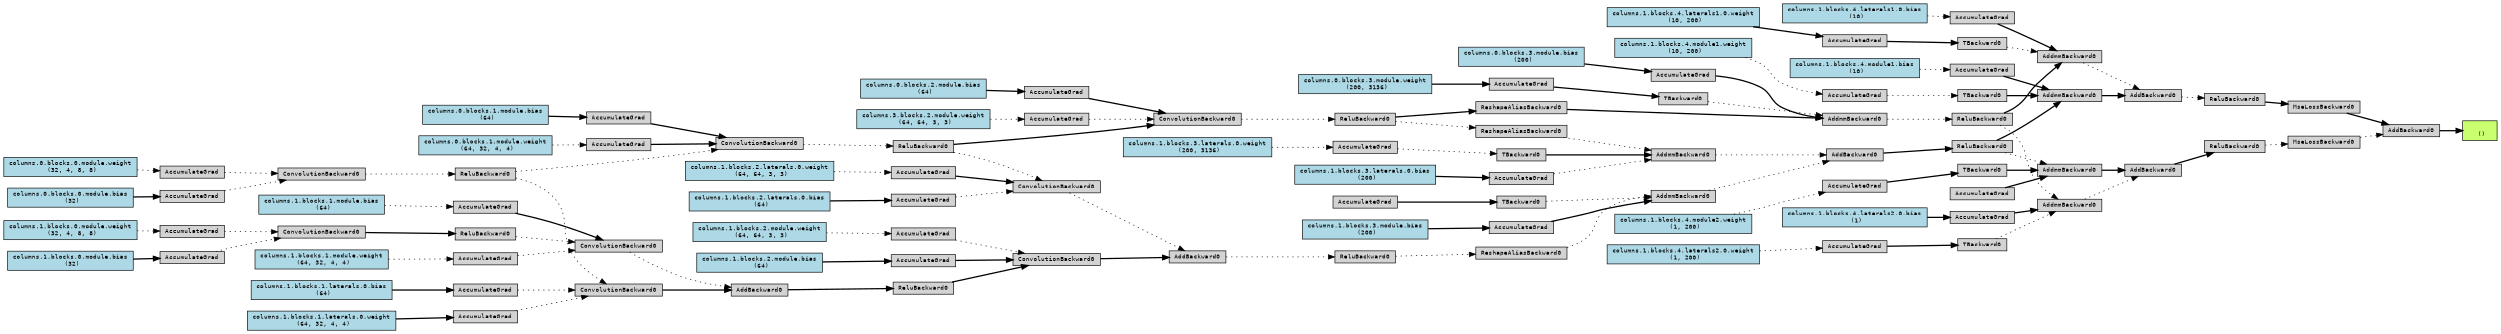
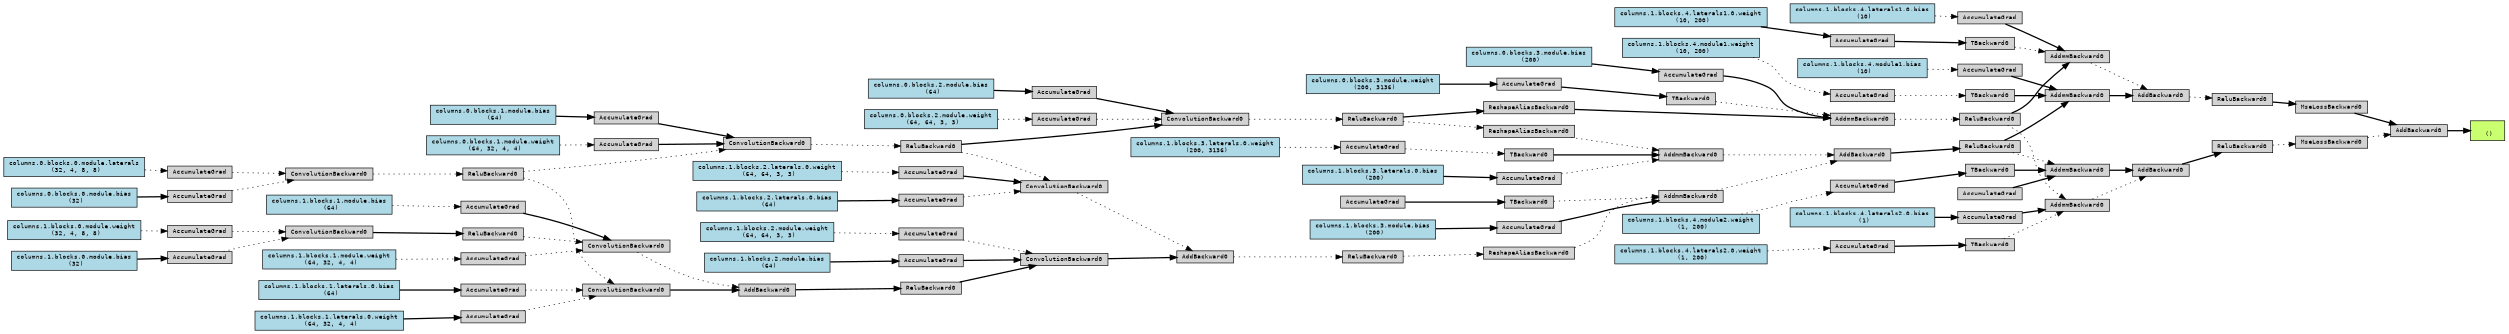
(923, 119) -> (931, 119)
(70, 167) -> (74, 167)
